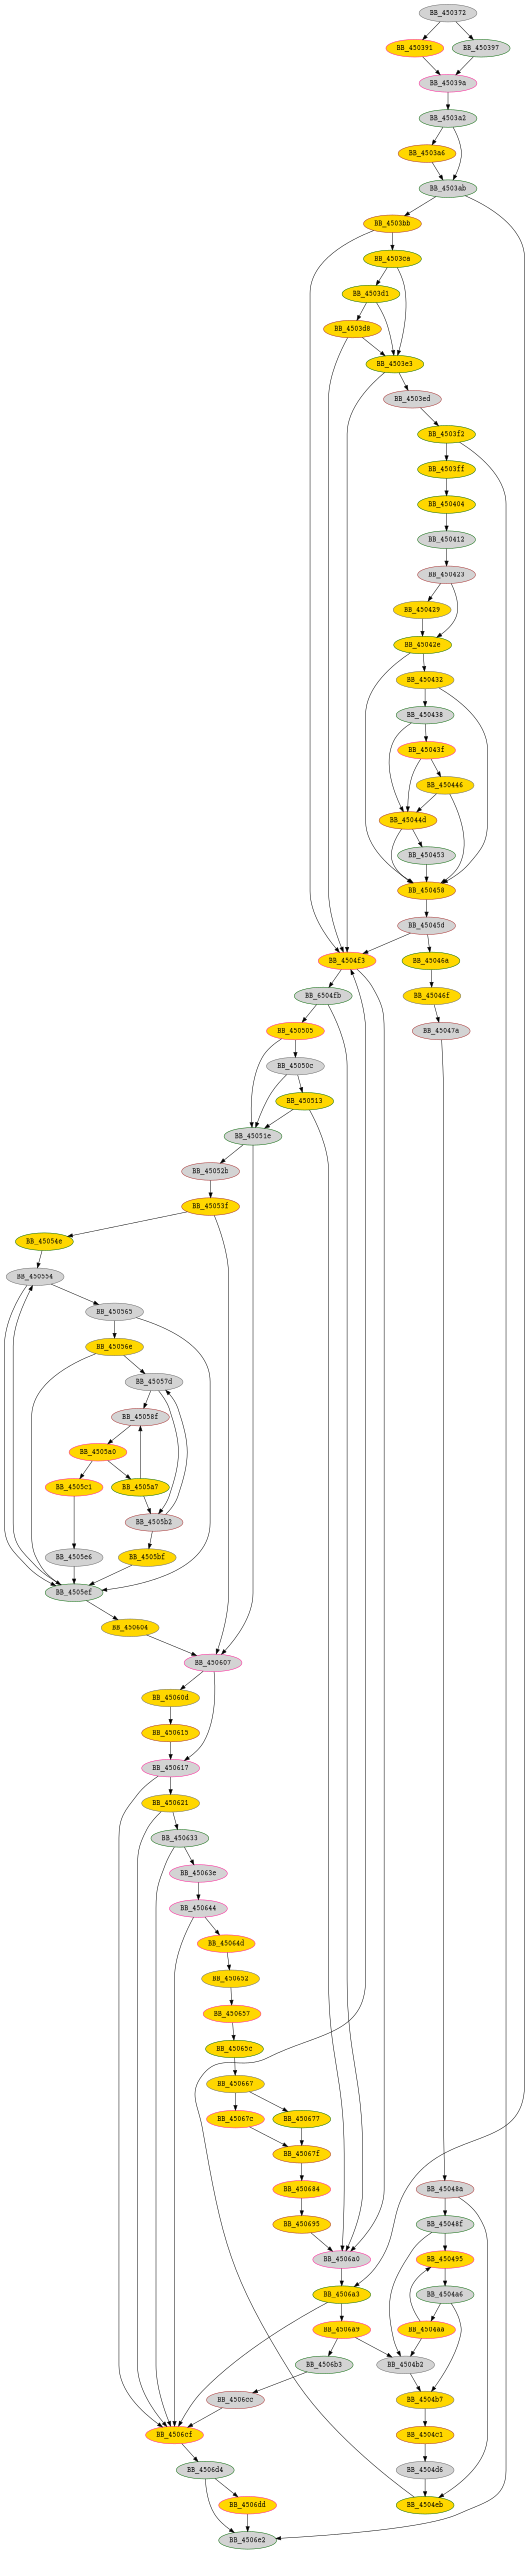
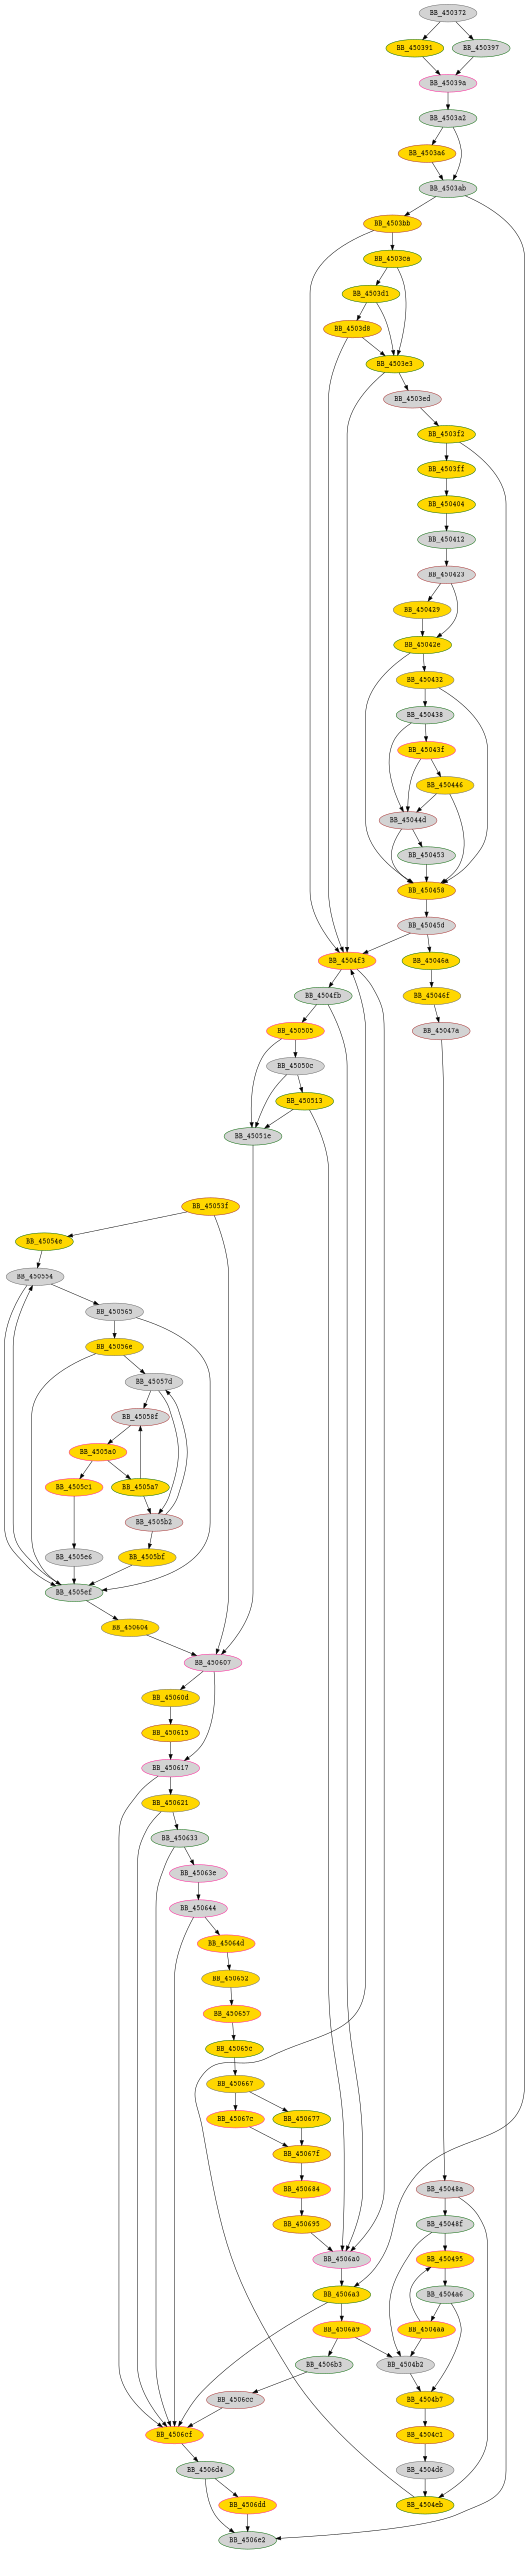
(415, 48) -> (415, 48)
(408, 820) -> (408, 820)
(323, 996) -> (323, 996)
(211, 1171) -> none
